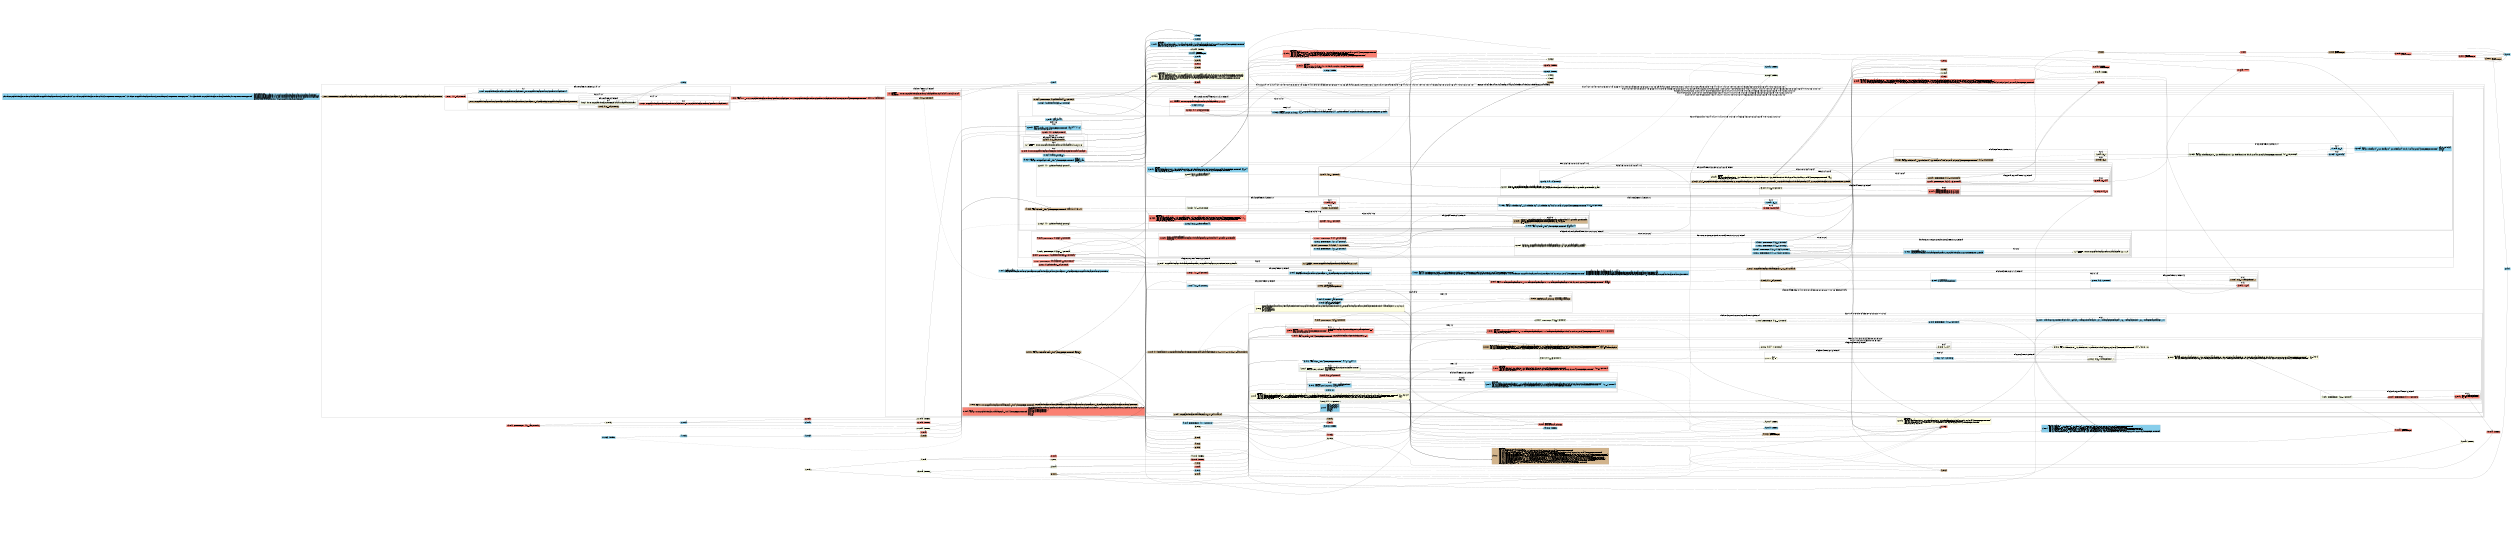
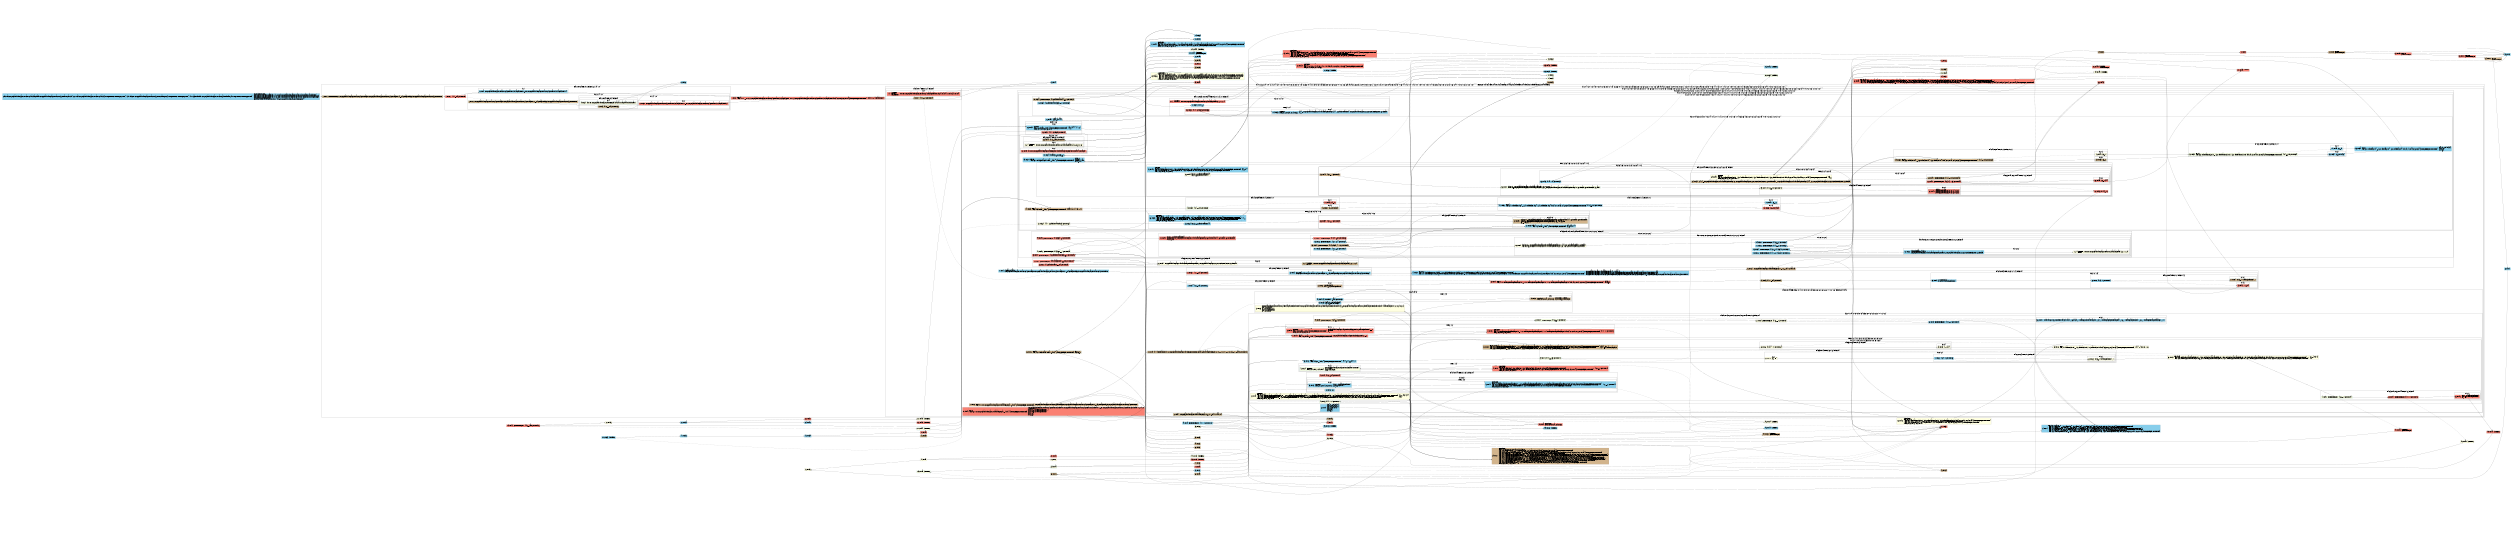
(1054, 166) -> none
(1198, 218) -> (1198, 218)
